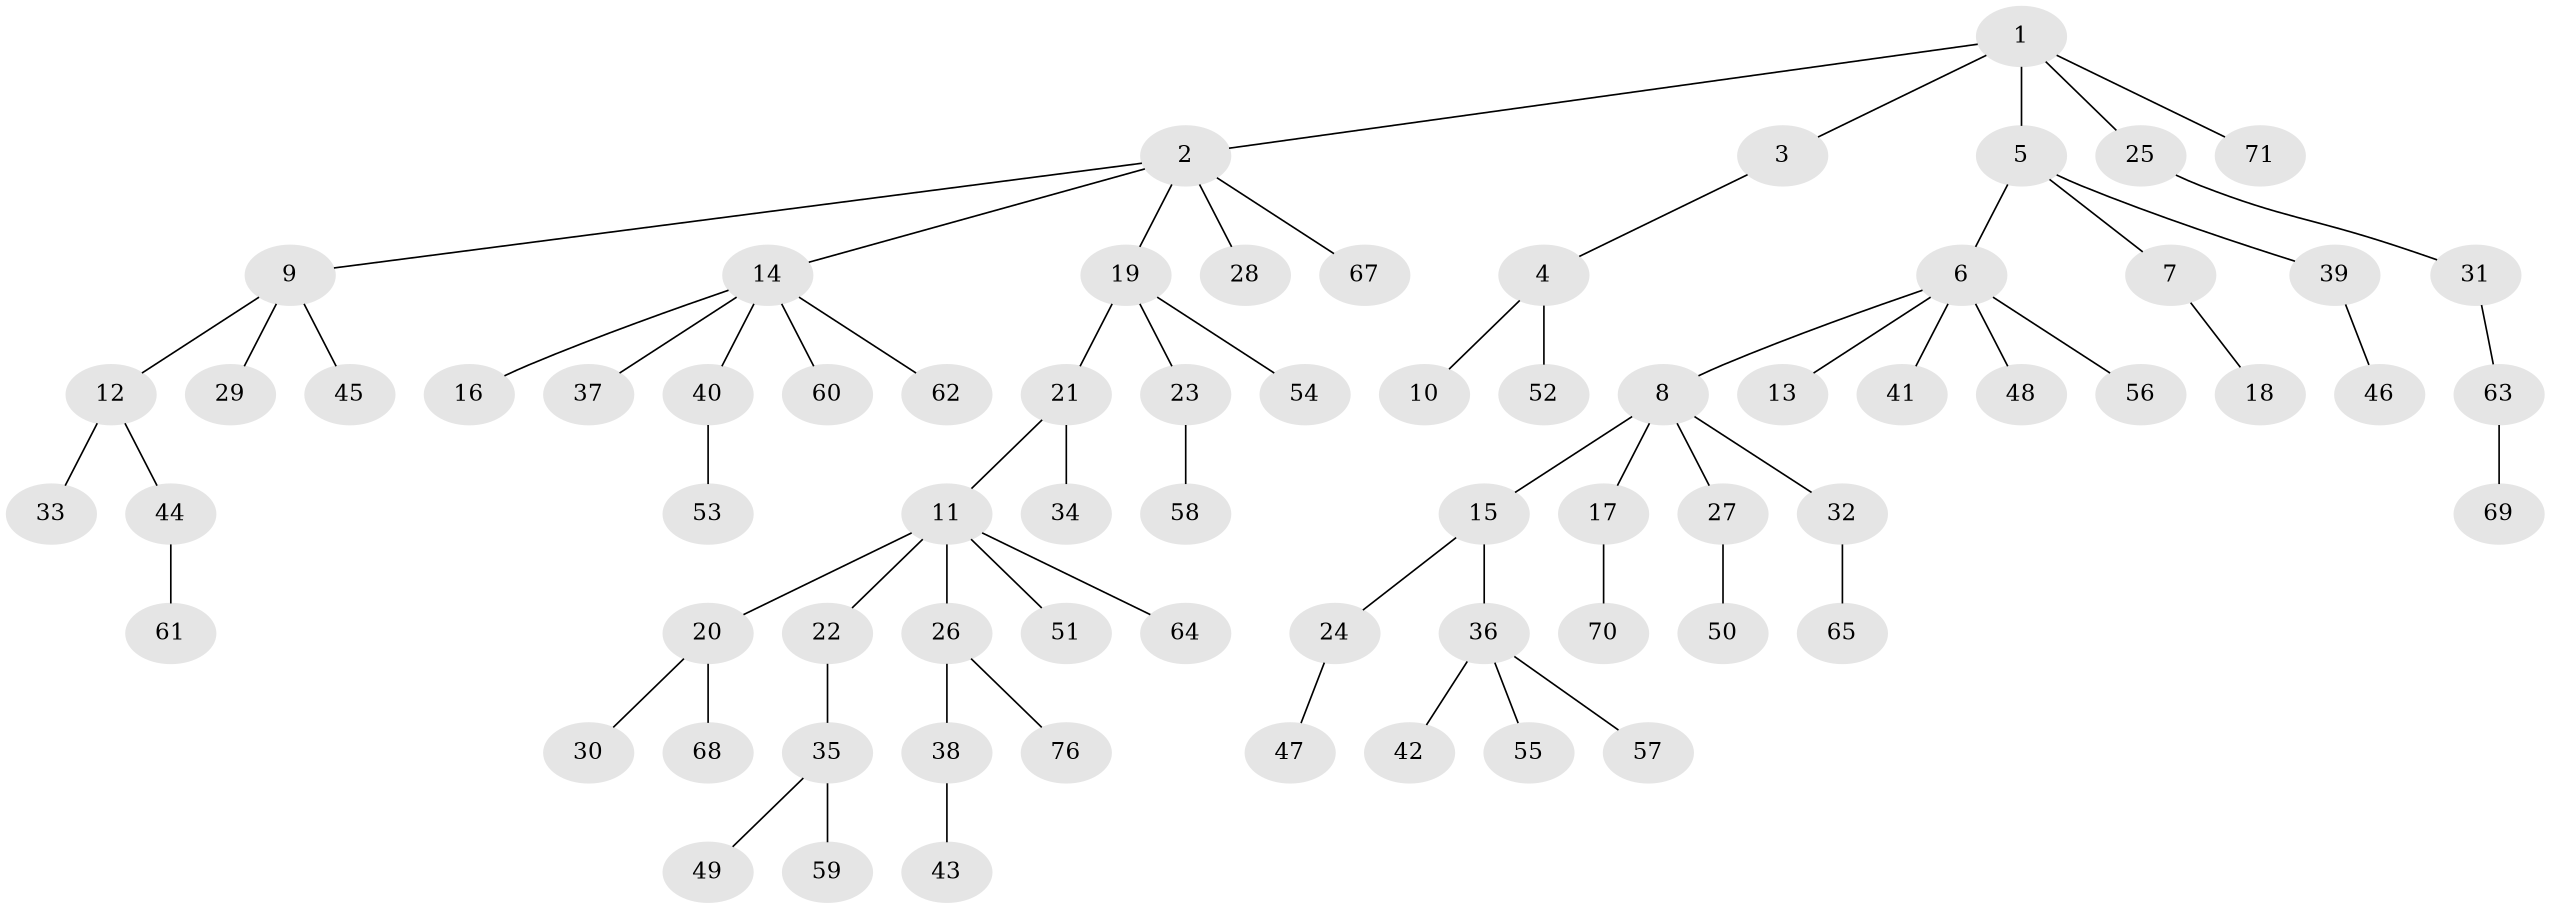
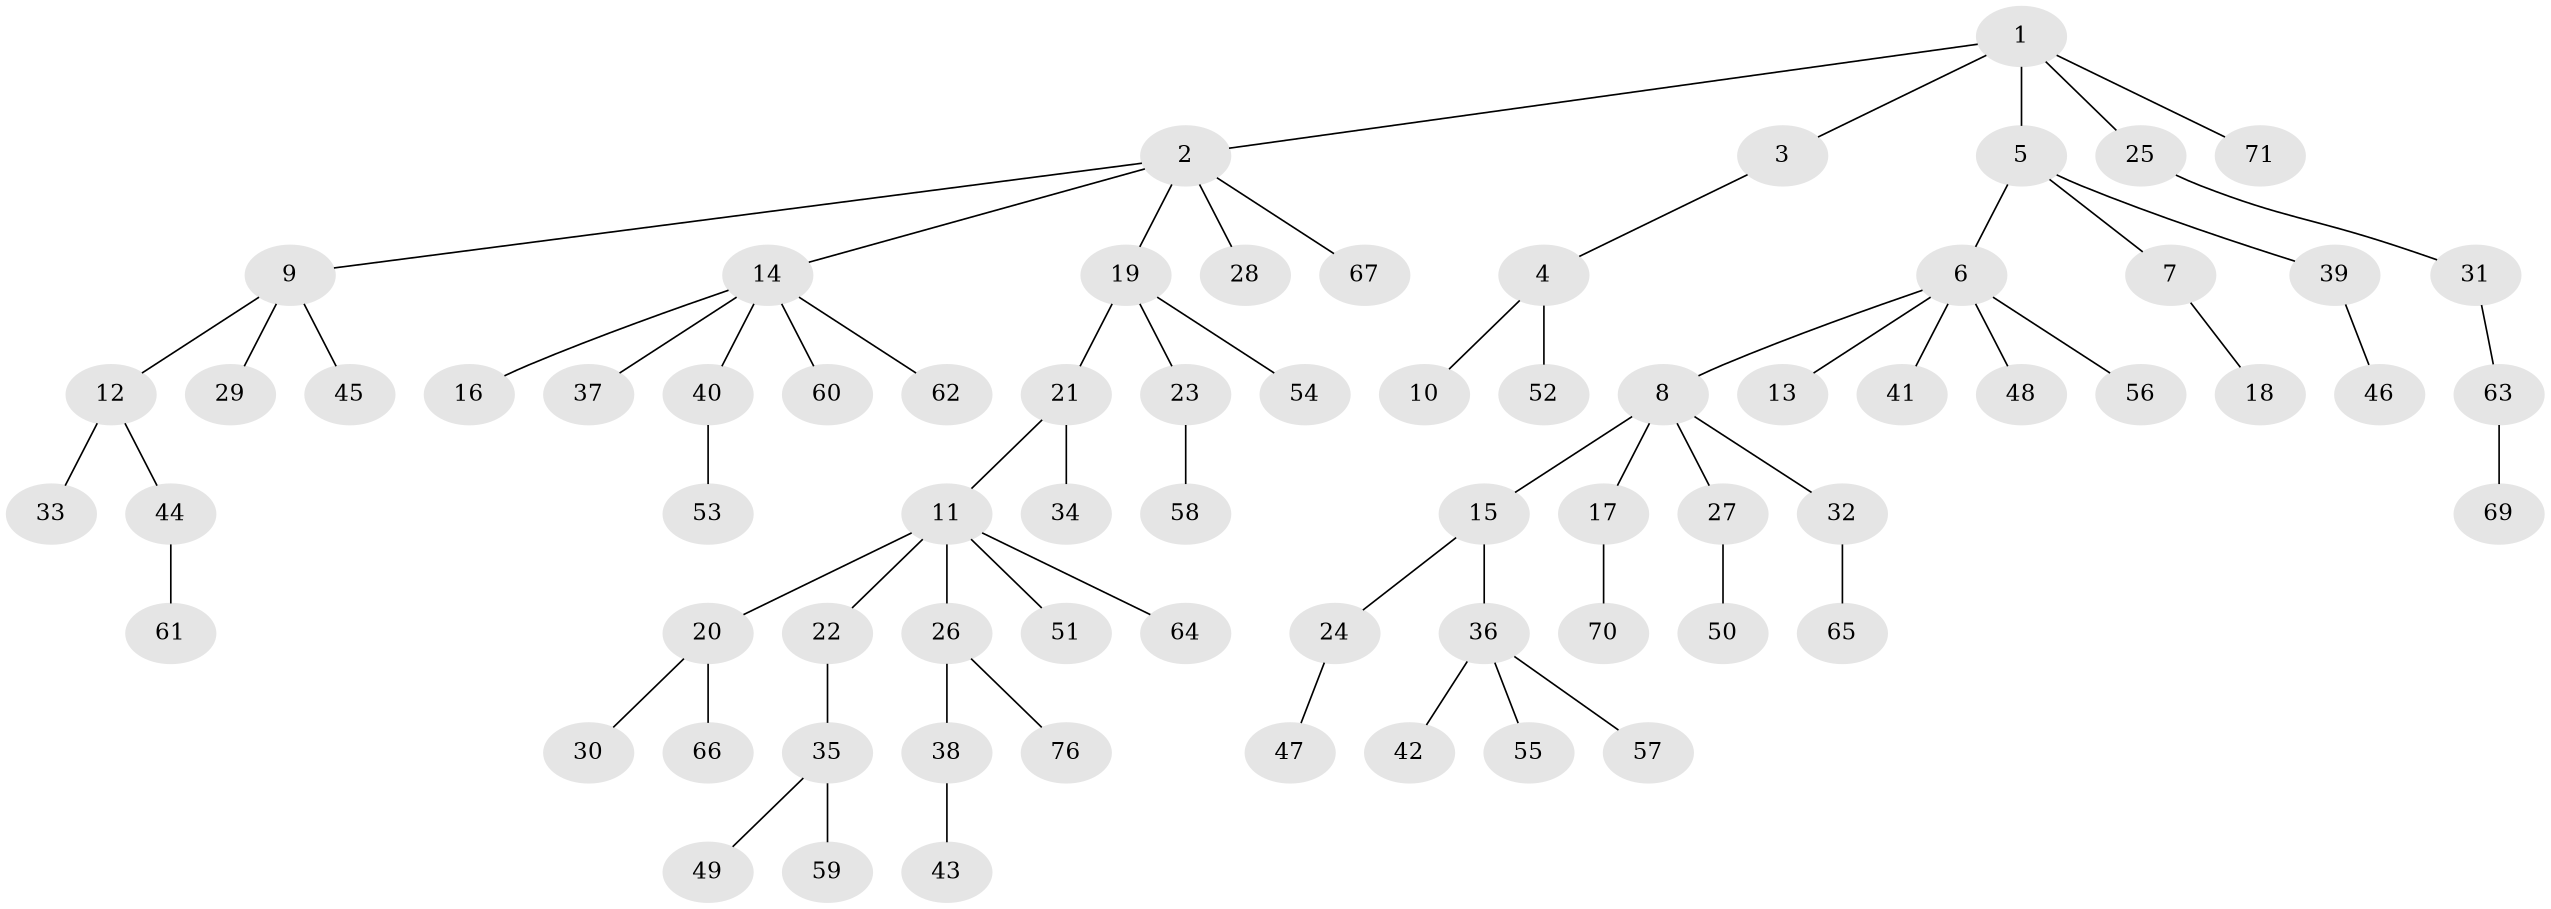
(708, 753) -> (708, 753)
